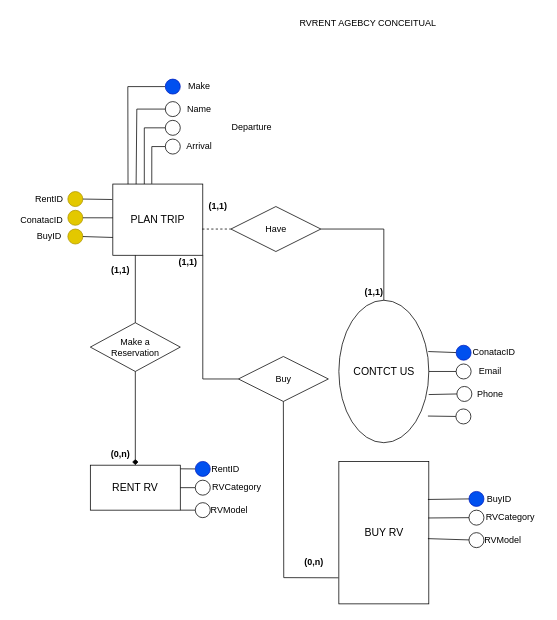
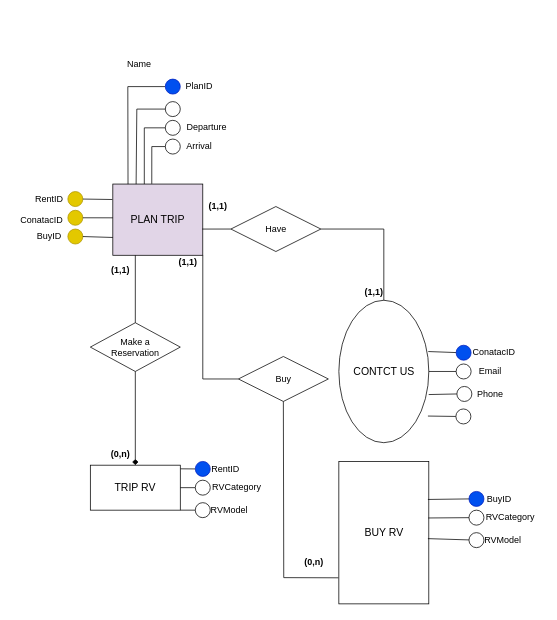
(368, 23) -> none
(200, 87) -> (200, 87)
(199, 109) -> (139, 64)
(252, 128) -> (207, 128)
(158, 220) -> (158, 220)
(216, 229) -> (216, 229)
(135, 488) -> (135, 488)
